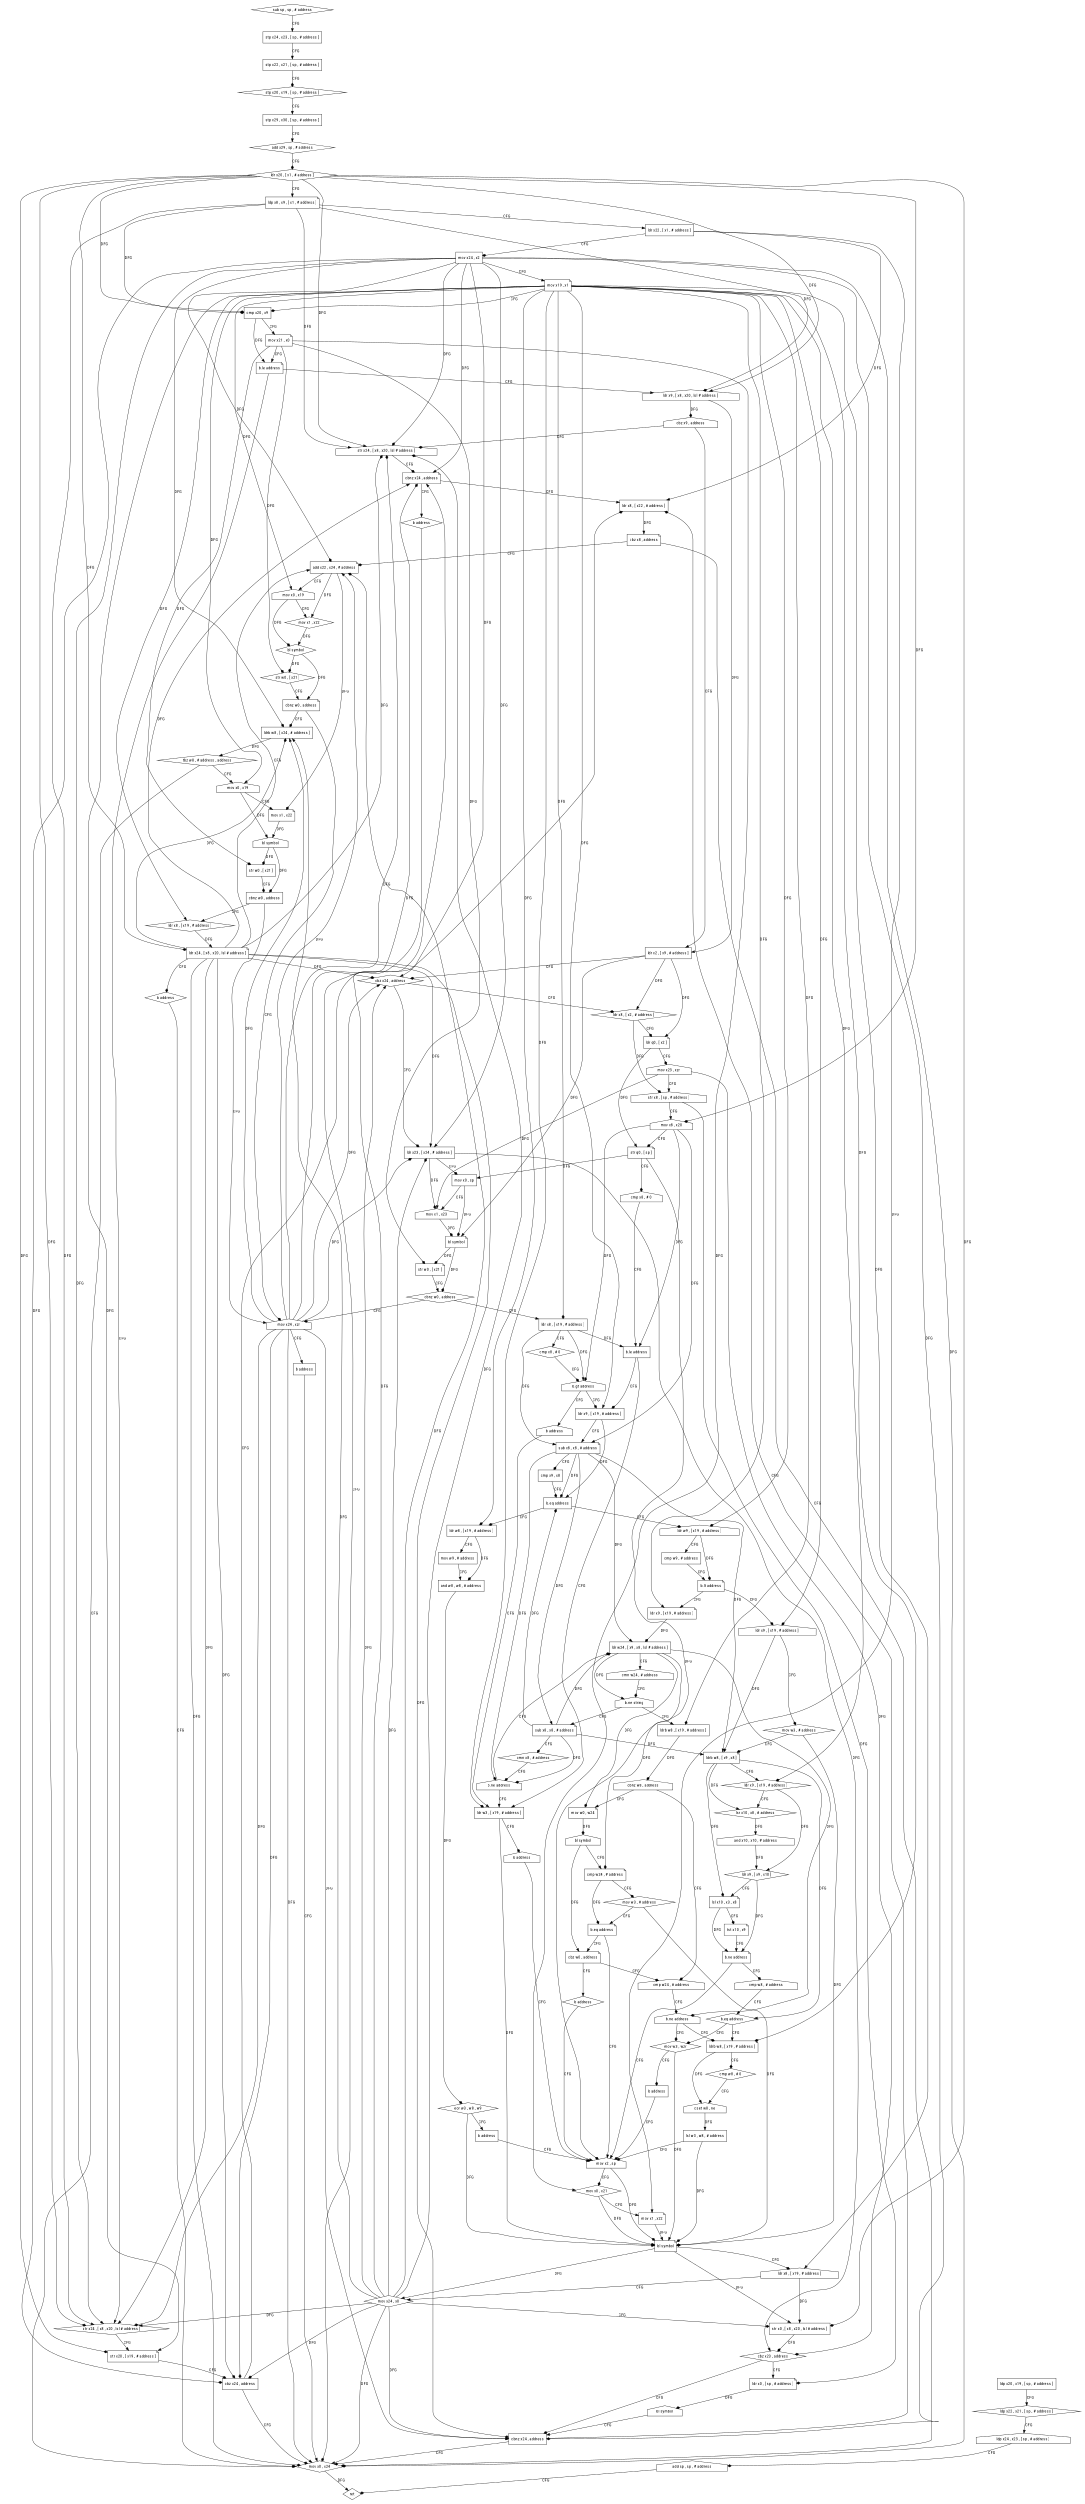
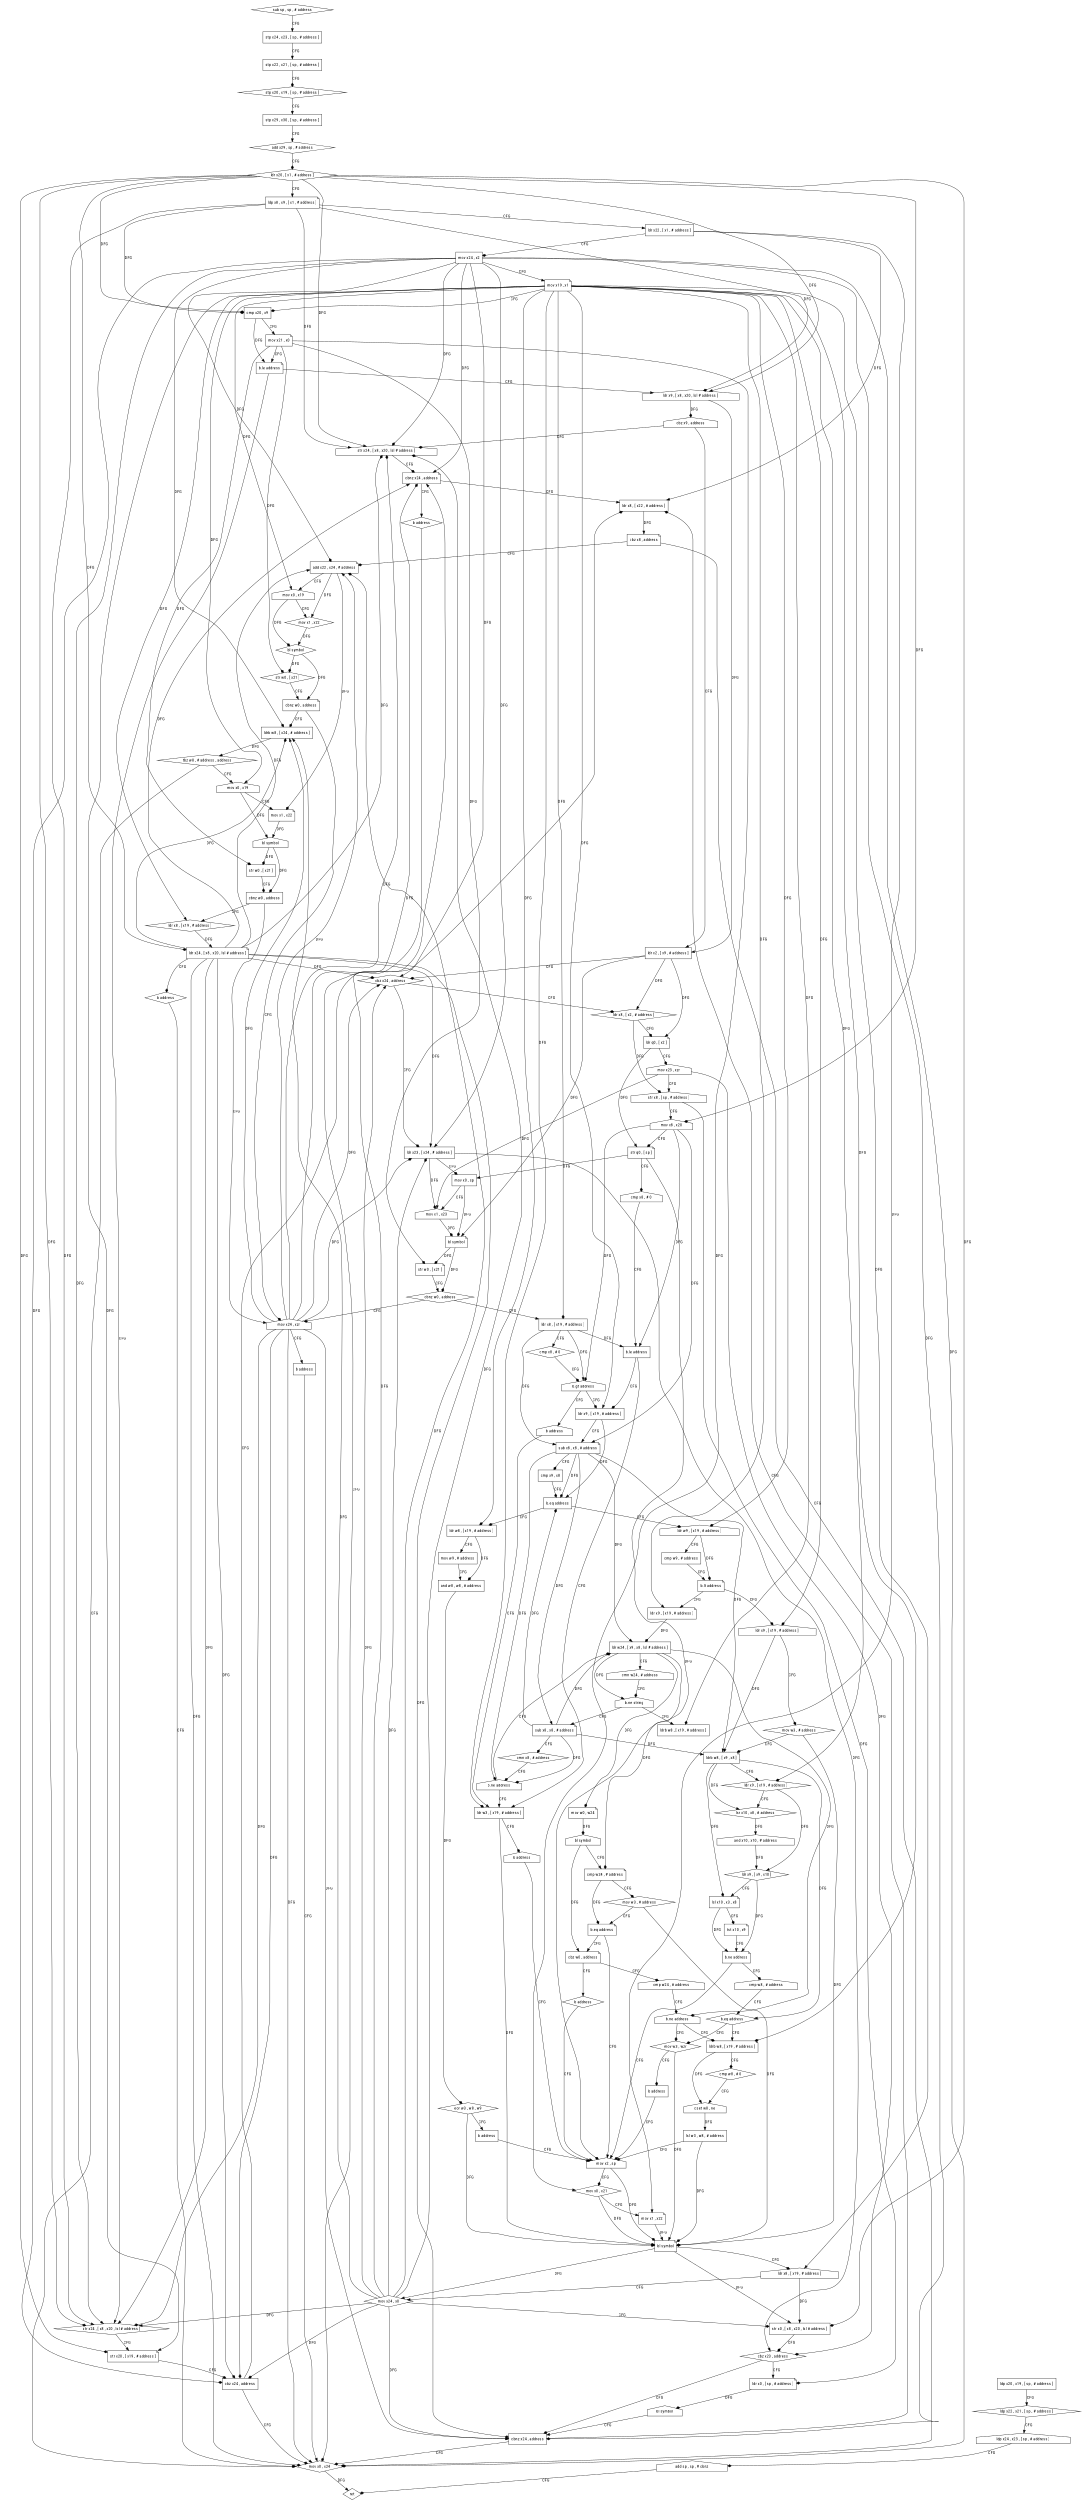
(278, 760) -> (278, 760)
(643, 1785) -> none
(360, 2389) -> none
(692, 2467) -> (692, 2467)
